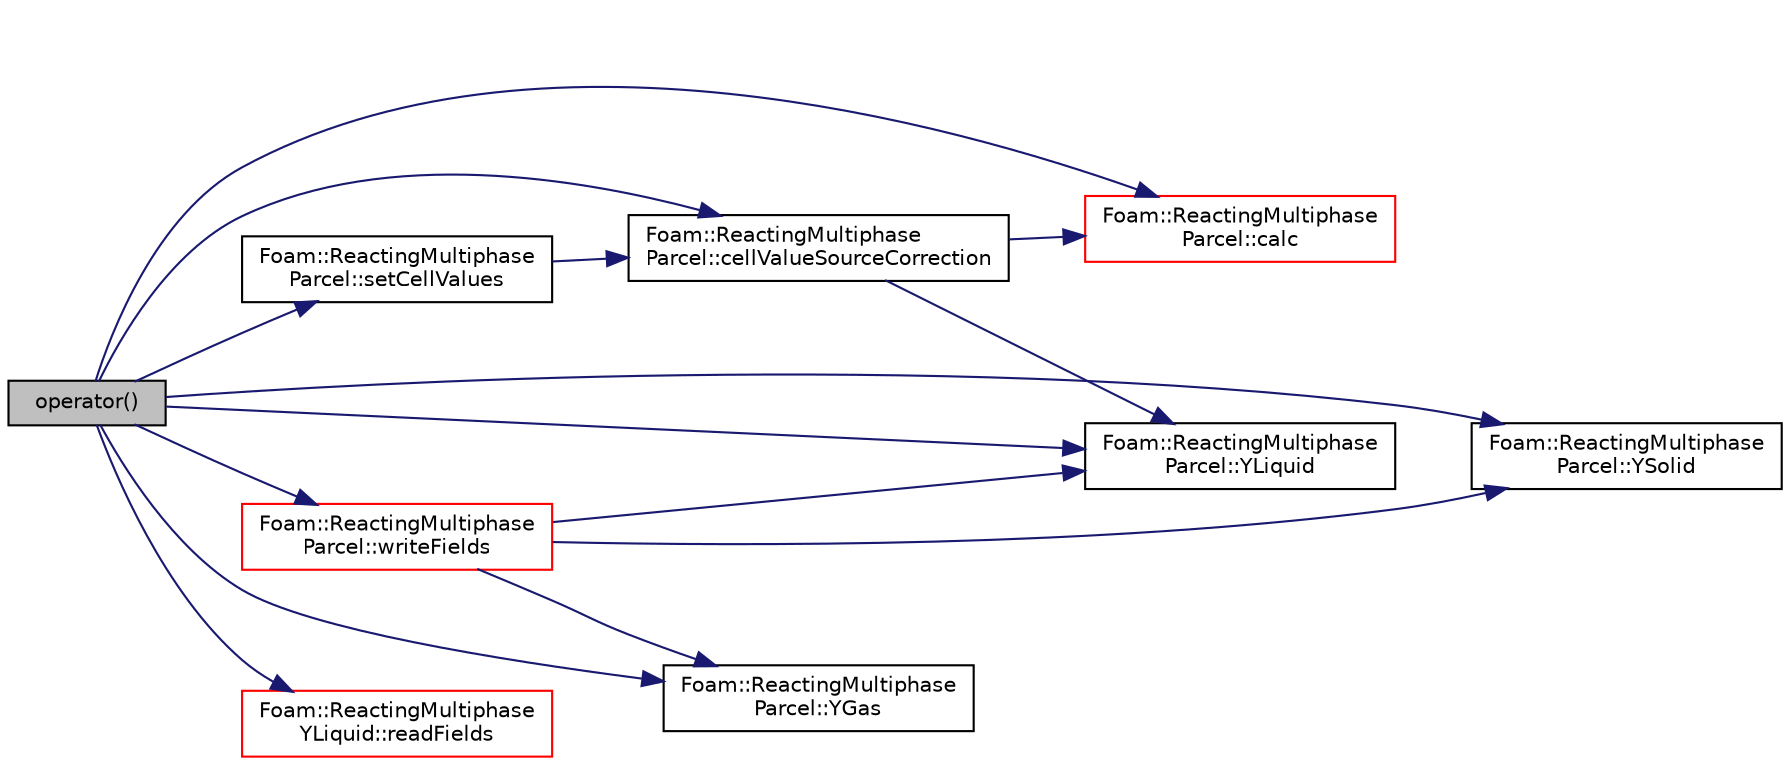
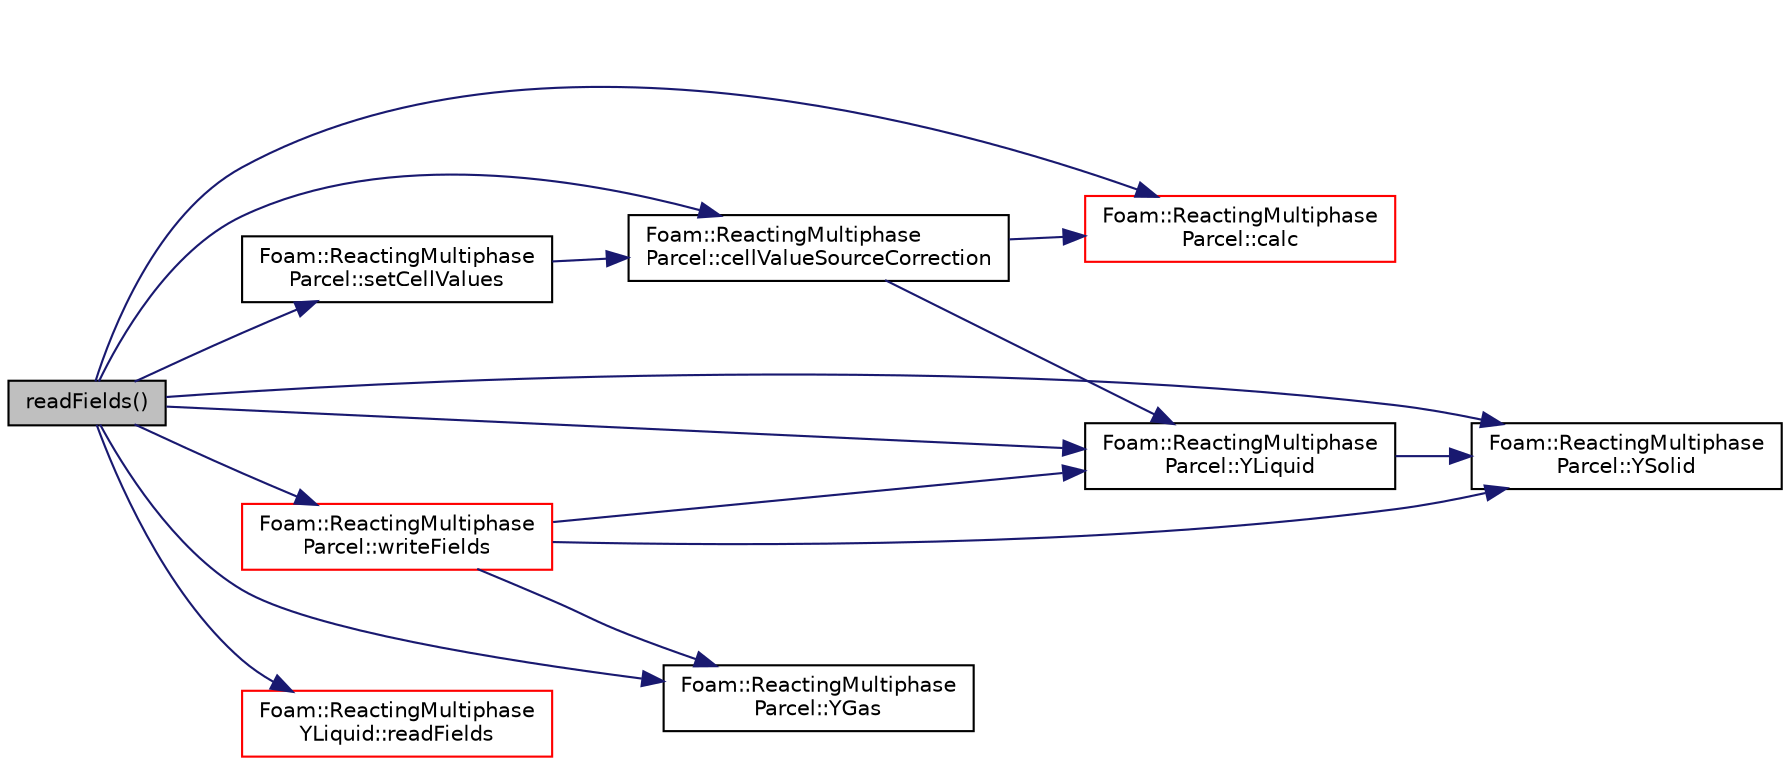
(87, 403) -> (87, 403)
none -> (1423, 456)
